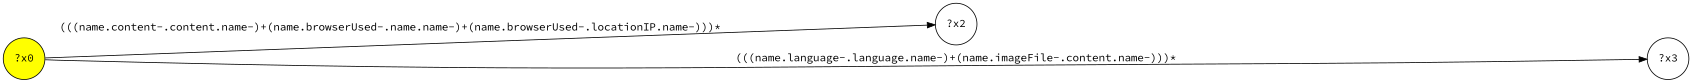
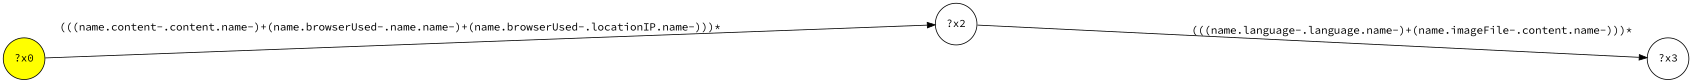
(842, 67) -> (1308, 41)
